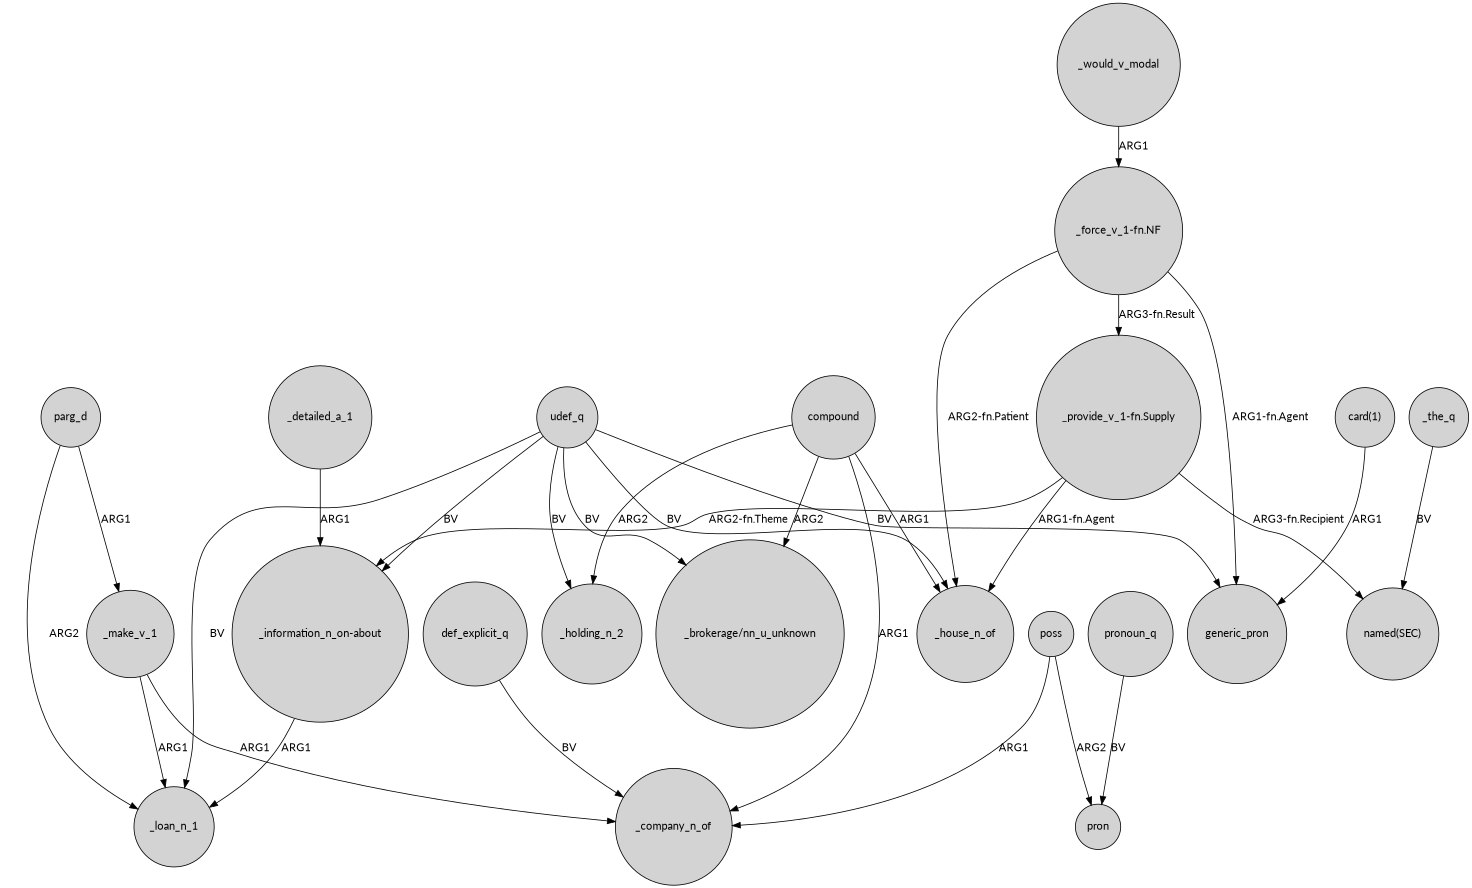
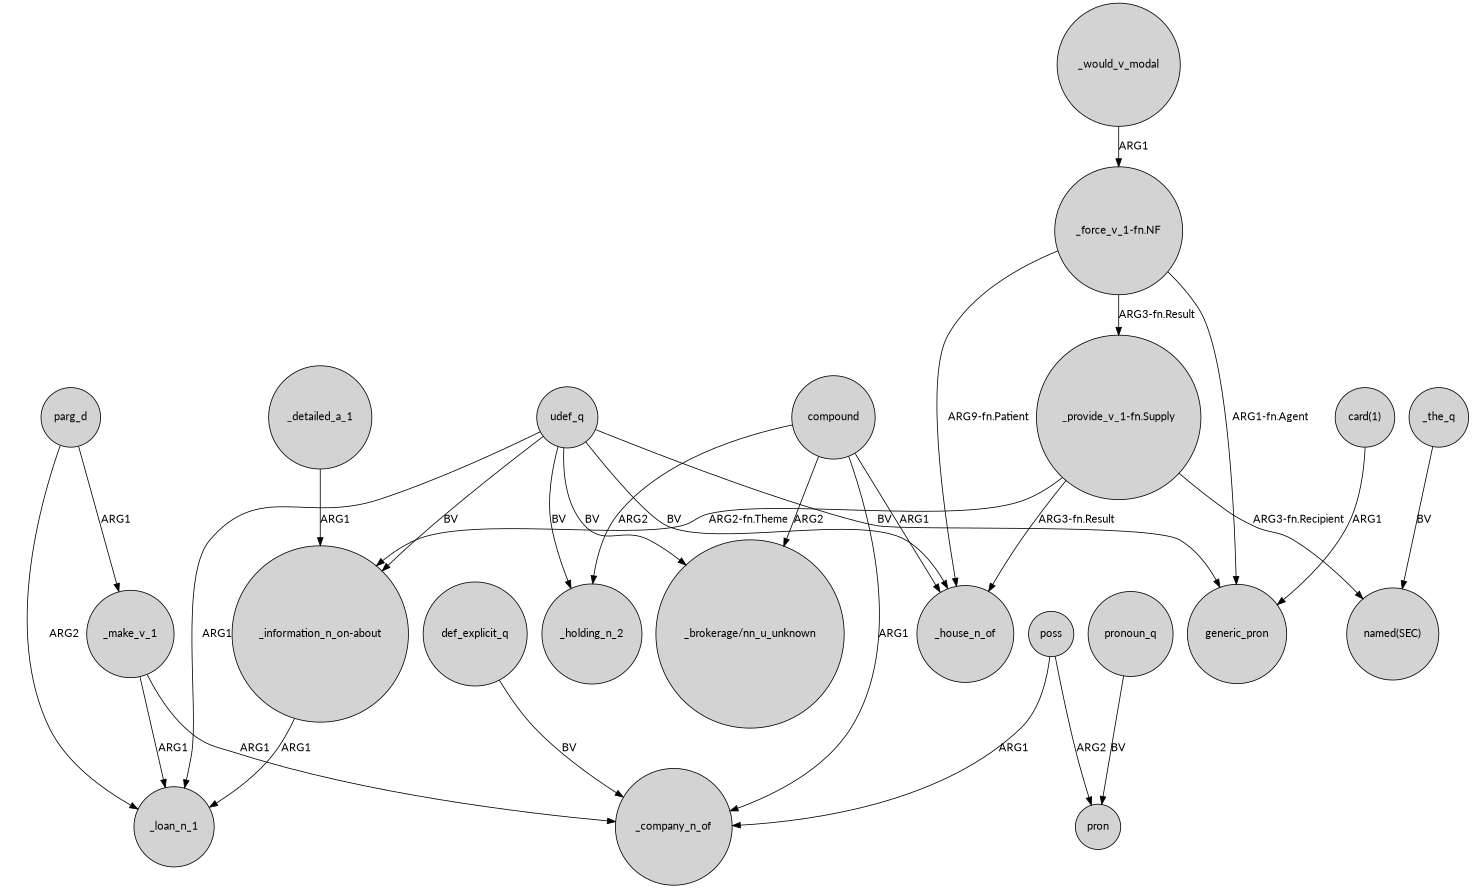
(989, 417) -> (989, 417)
(1077, 520) -> (1077, 520)
(217, 634) -> (217, 634)
